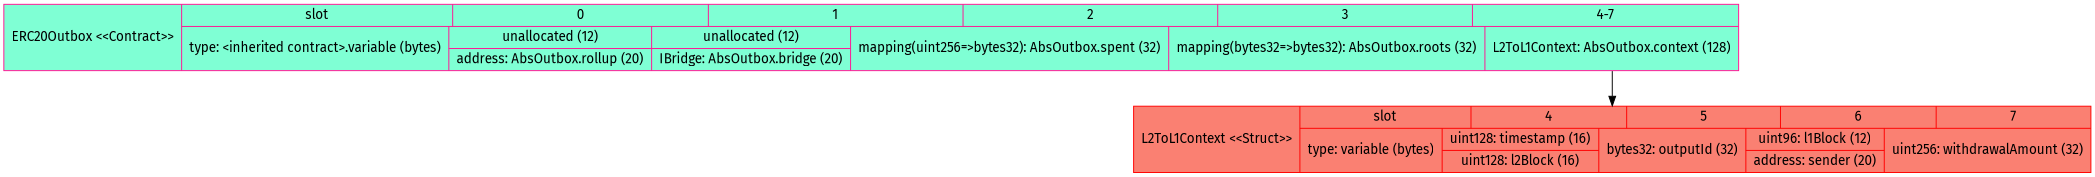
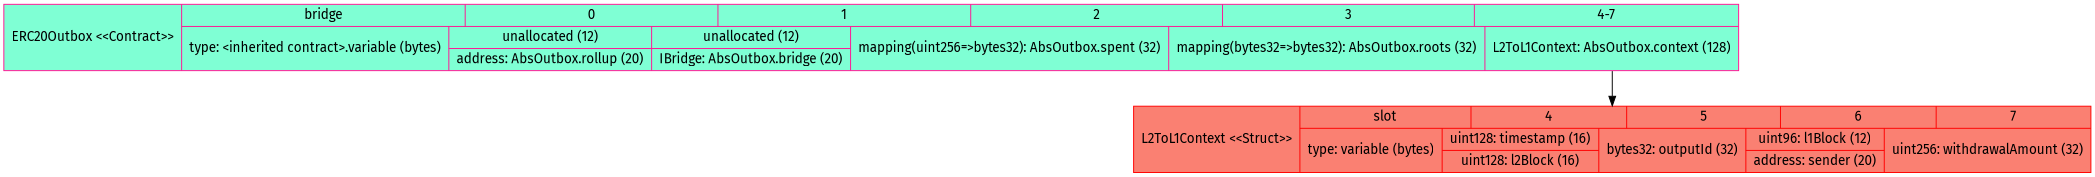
(317, 15) -> (323, 15)
